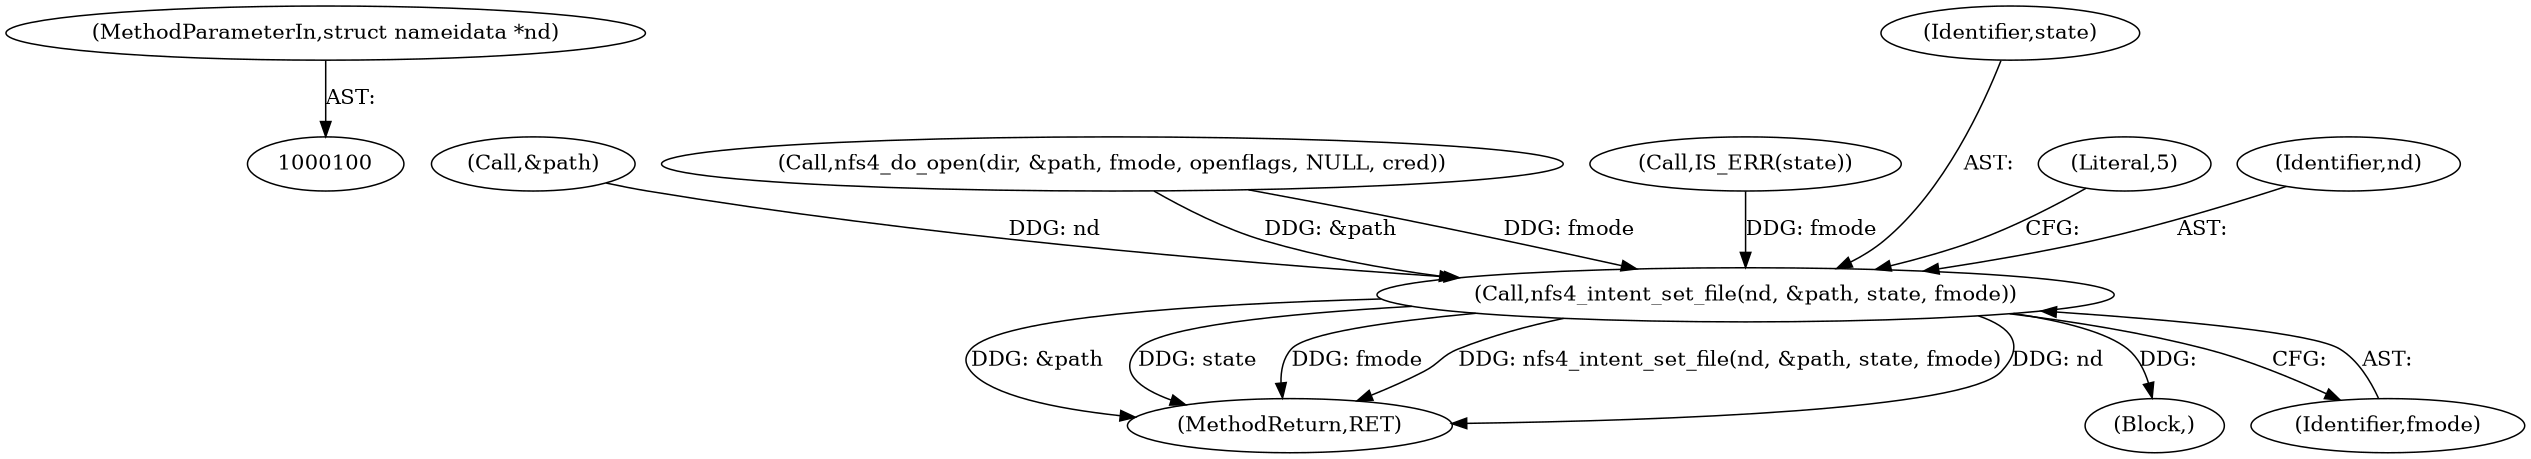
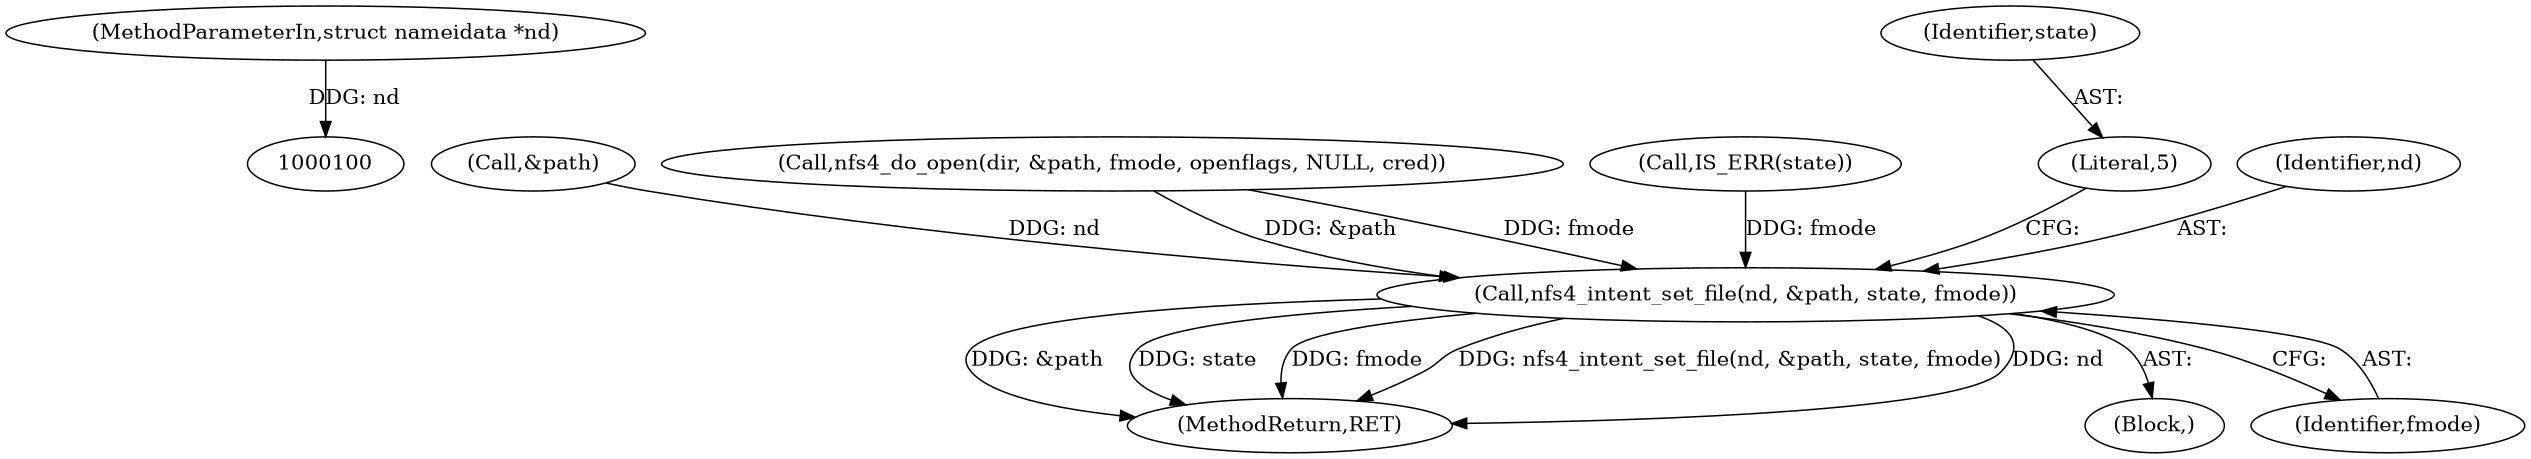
(354, 99) -> (354, 99)
(1942, 174) -> (2062, 93)
(2171, 360) -> (2171, 360)
